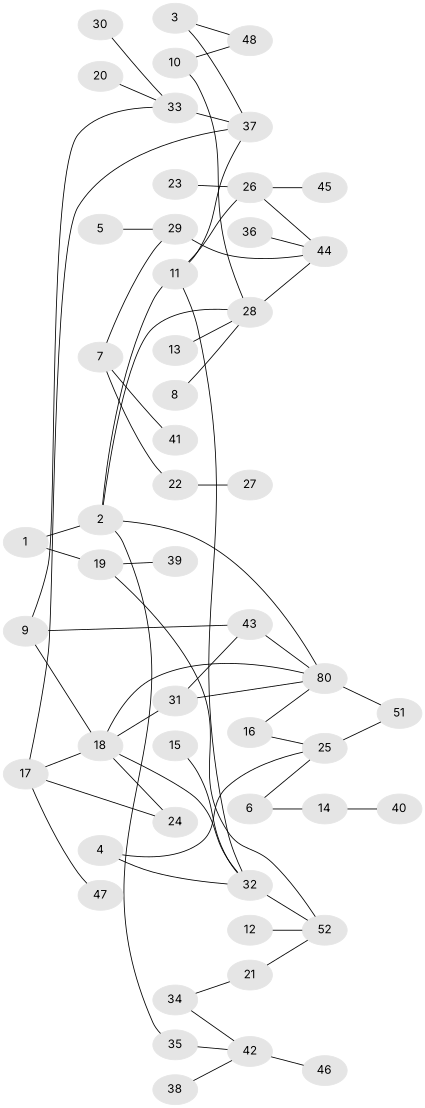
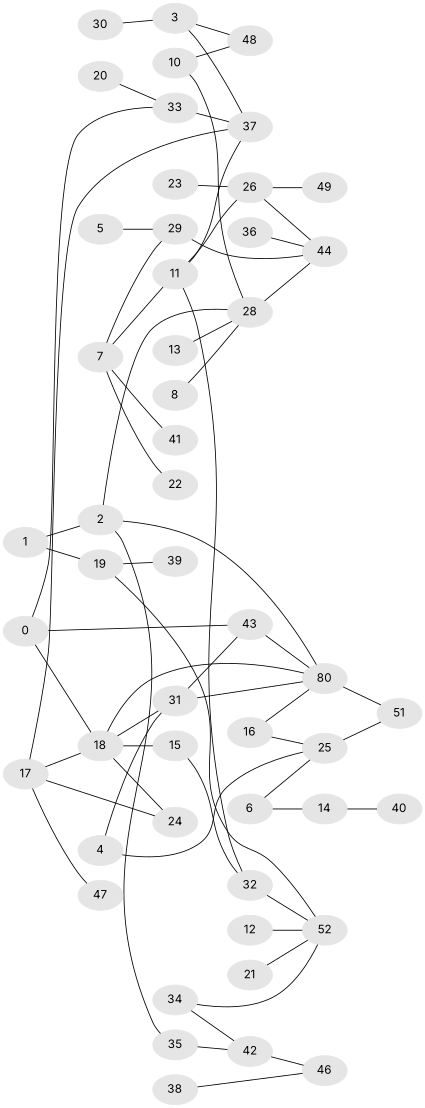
(137, 67) -> (138, 22)
(325, 188) -> (325, 188)
(132, 354) -> (138, 316)
(250, 485) -> none
(26, 631) -> (26, 631)
(195, 798) -> (134, 746)
(172, 877) -> (131, 765)
(213, 987) -> (270, 999)
(213, 1071) -> (250, 1080)
